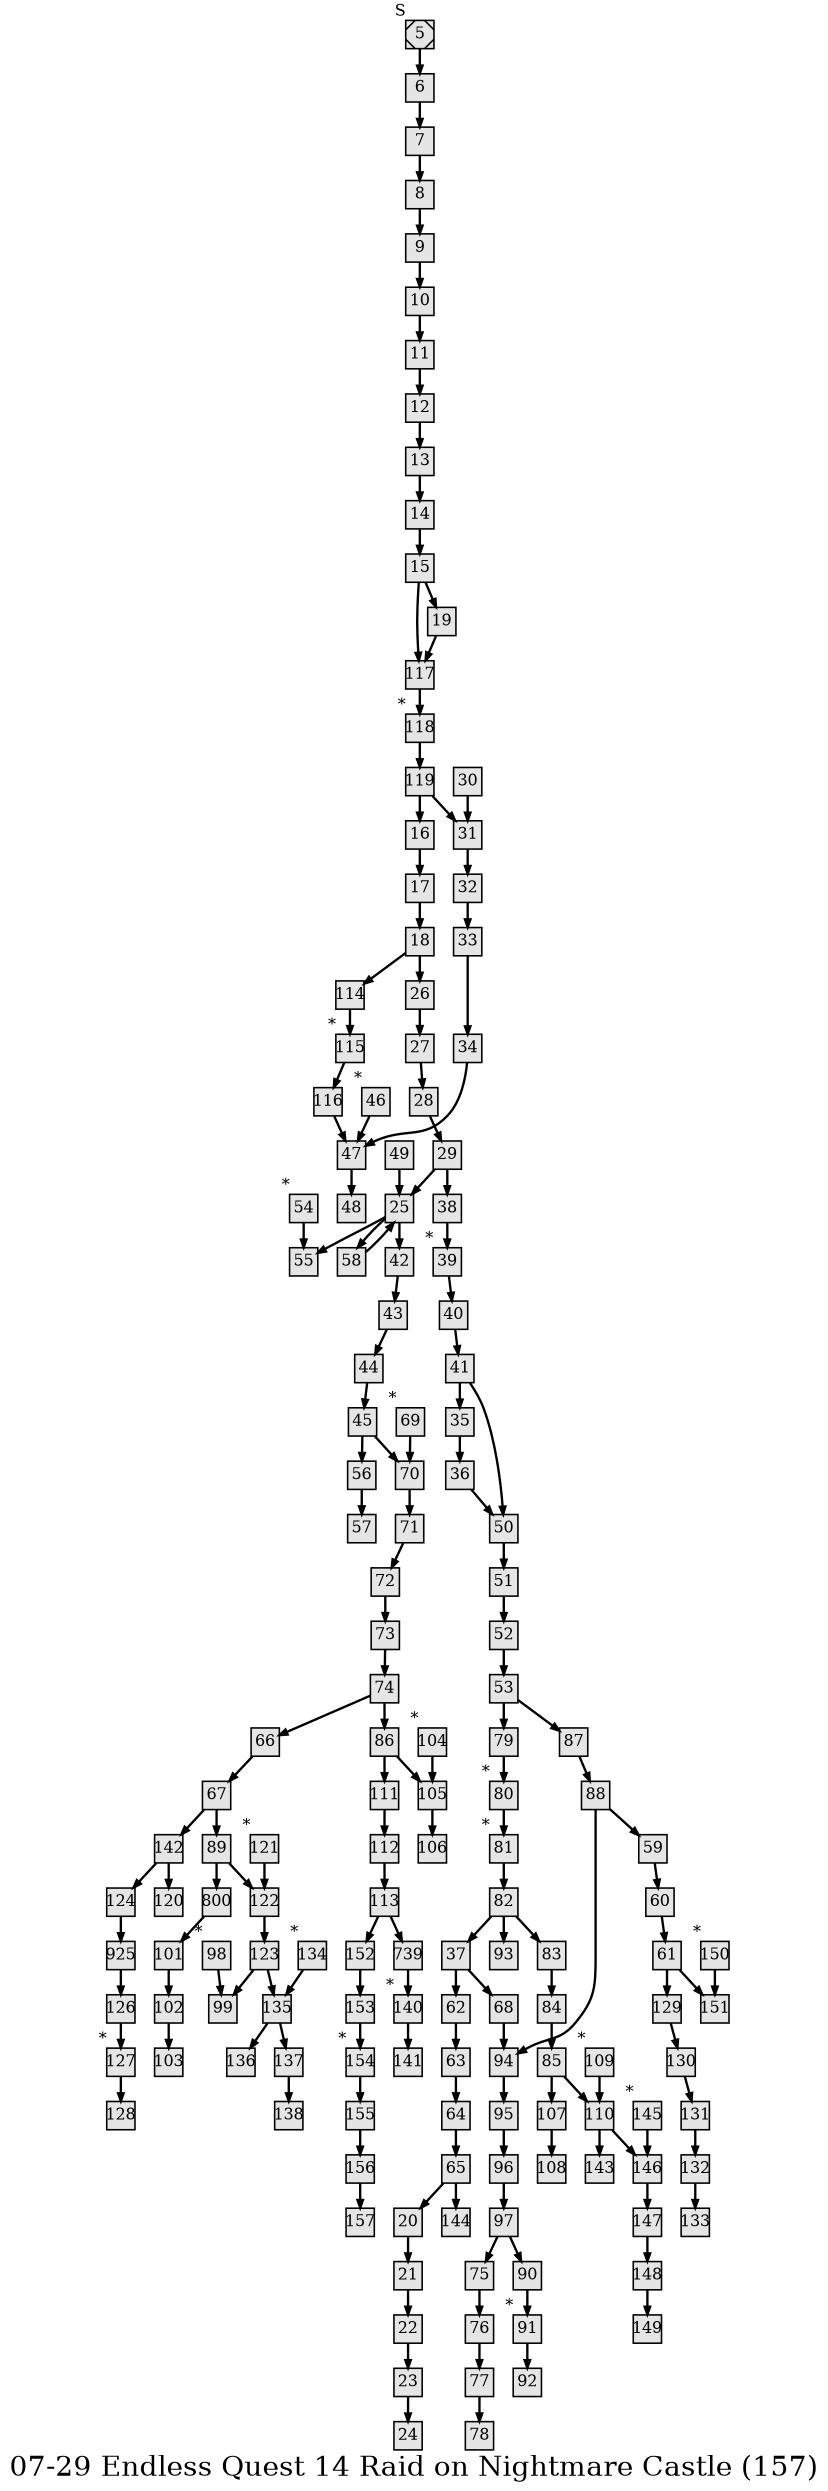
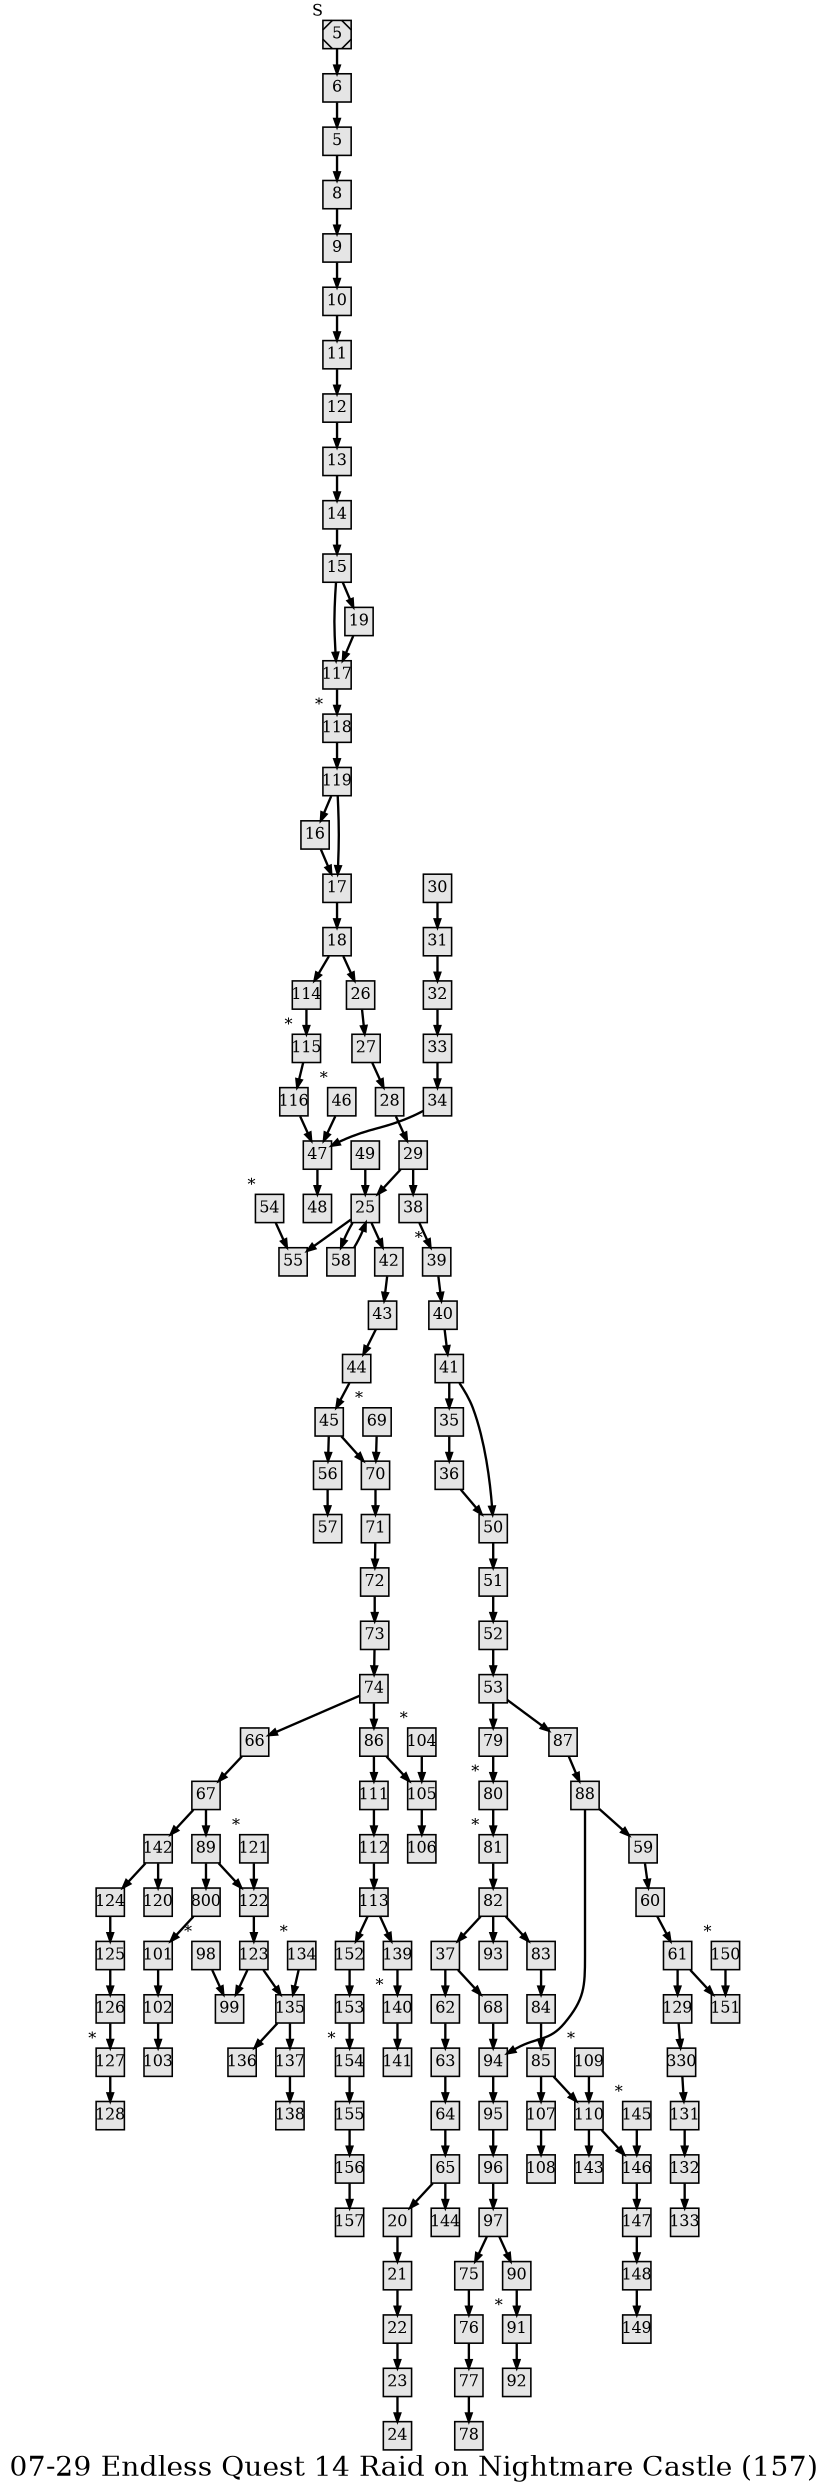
(420, 141) -> (337, 141)
(441, 805) -> (339, 831)
(121, 1956) -> (110, 1956)
(408, 1956) -> (397, 1956)
(681, 2062) -> (682, 2062)
